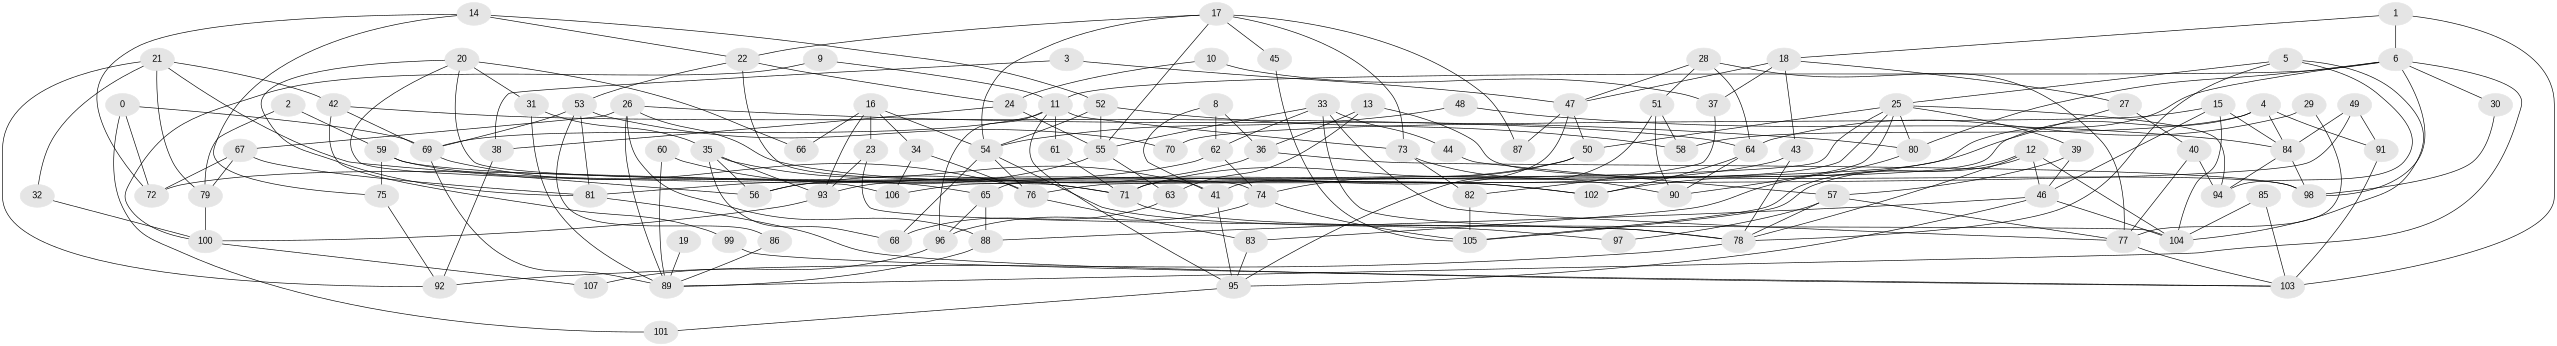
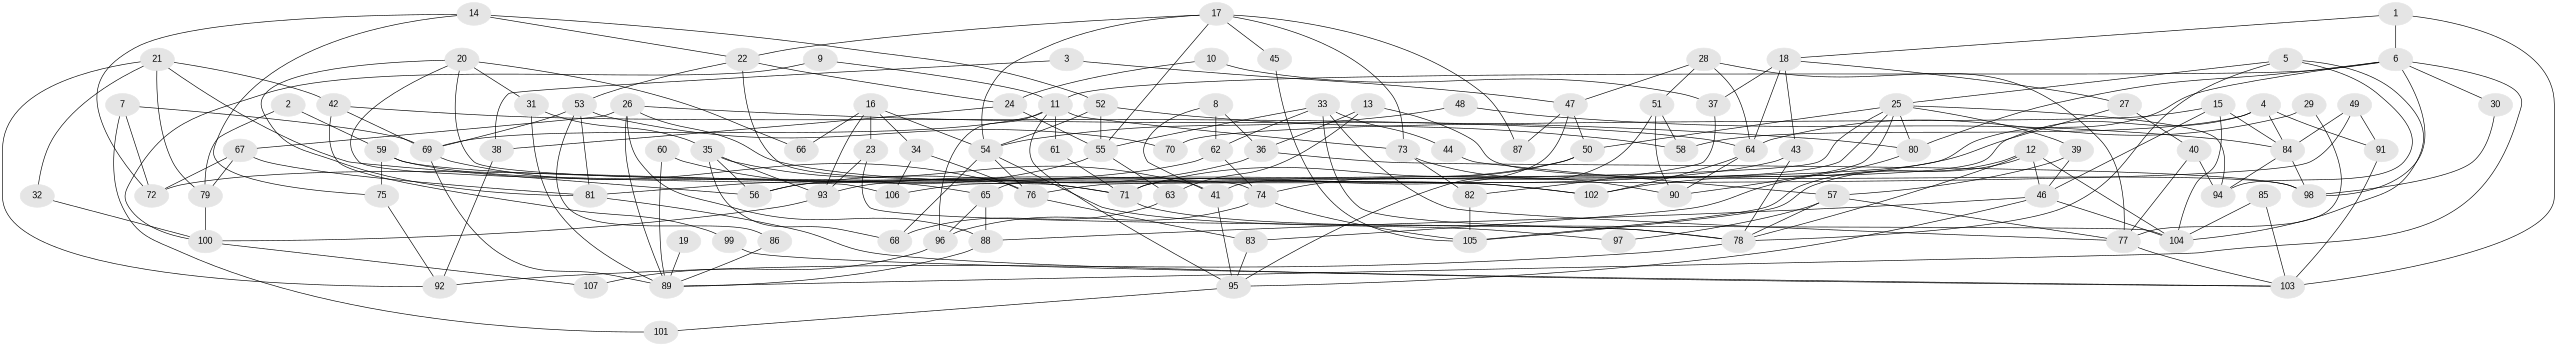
(1673, 83) -> (1767, 105)
(123, 105) -> (123, 105)
